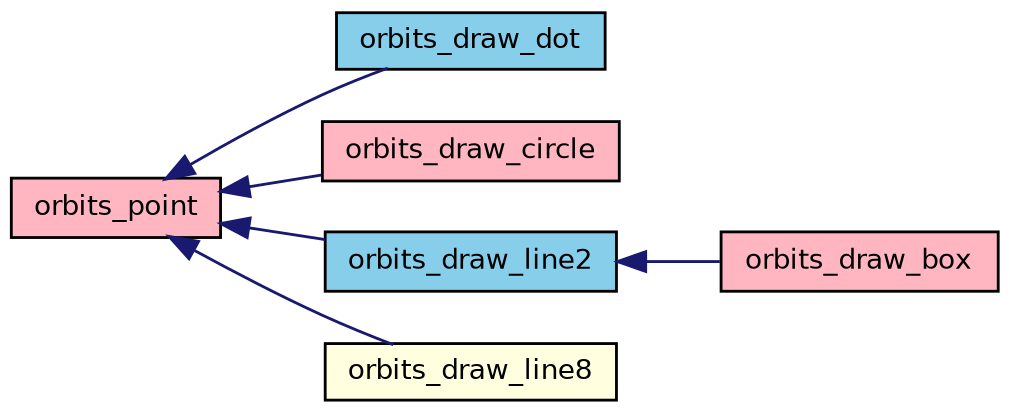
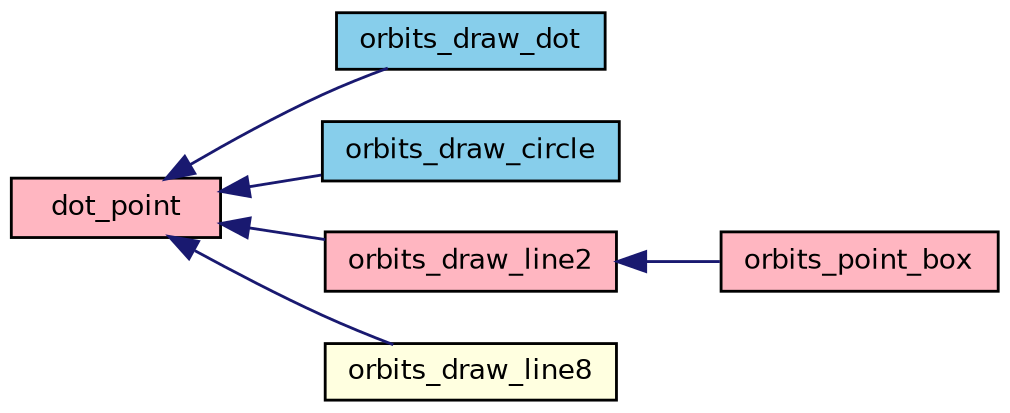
(471, 151) -> (471, 151)
(116, 208) -> (116, 208)
(471, 262) -> (471, 262)
(860, 262) -> (860, 262)
